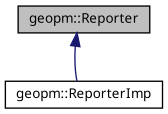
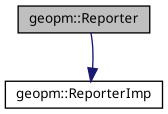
(75, 64) -> (93, 50)
